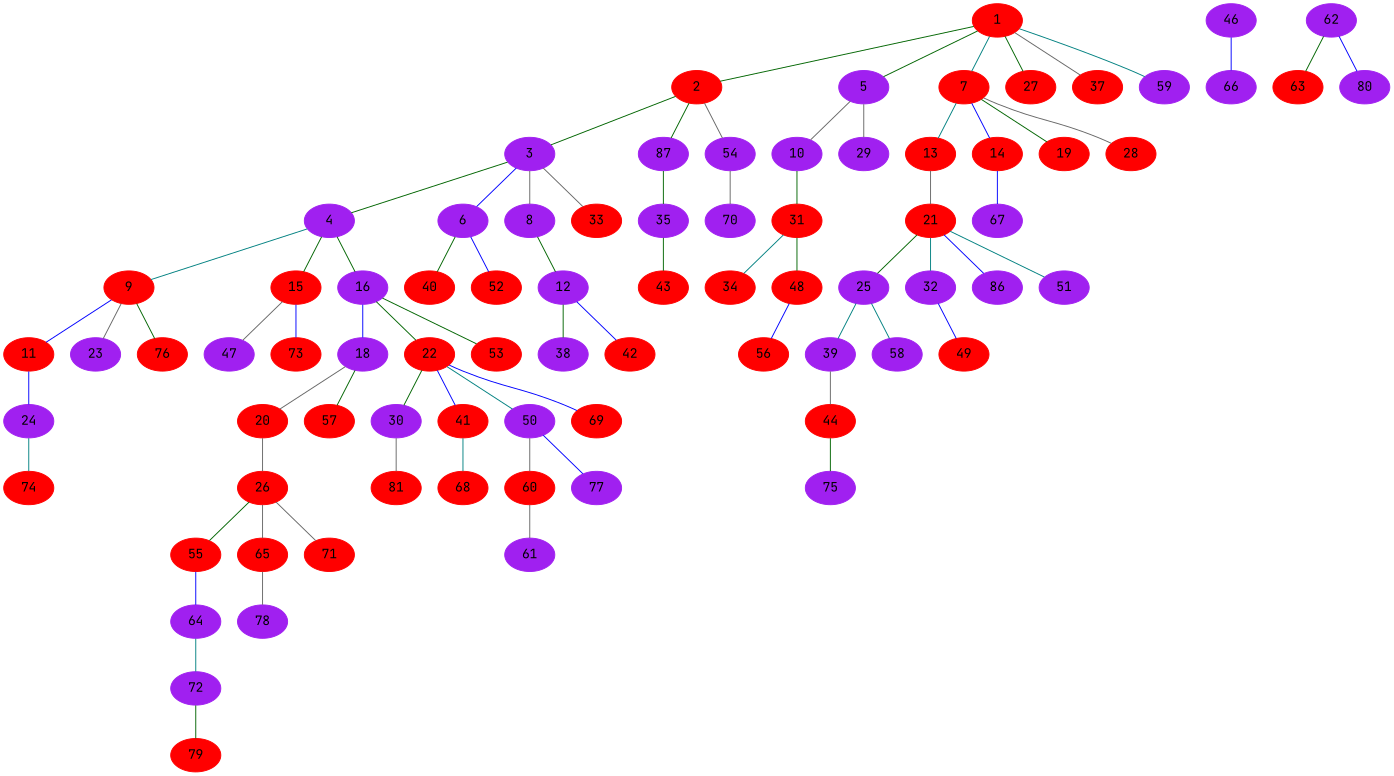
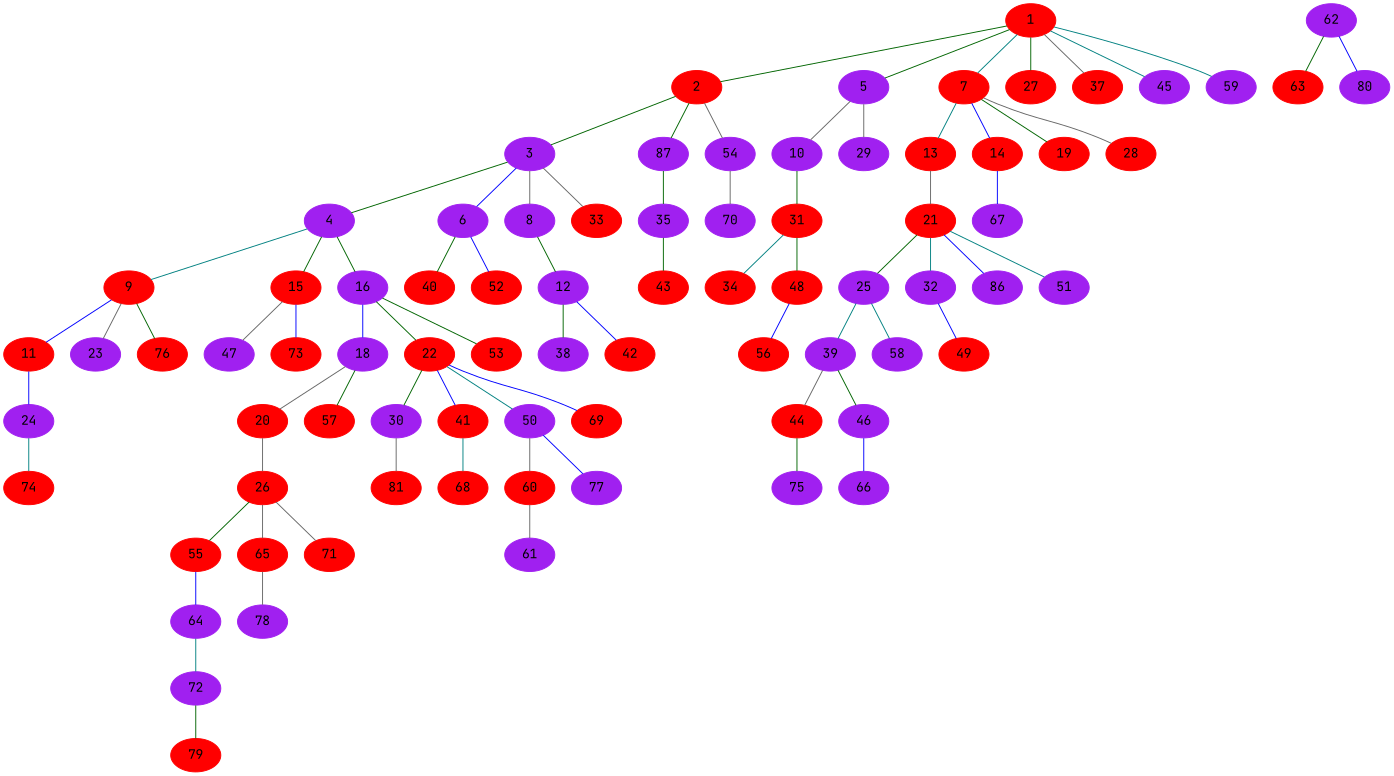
none -> (1164, 87)
none -> (847, 388)
